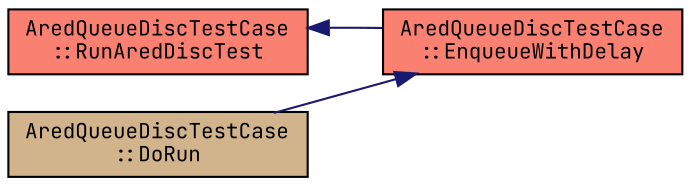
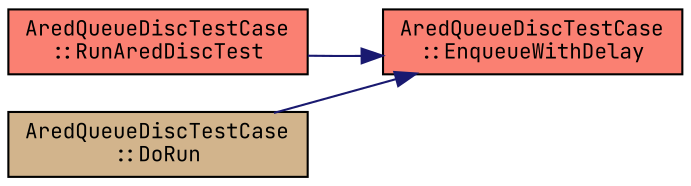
(356, 28) -> (334, 56)
